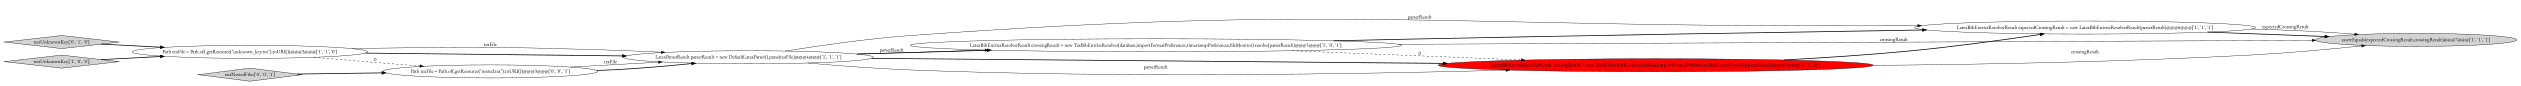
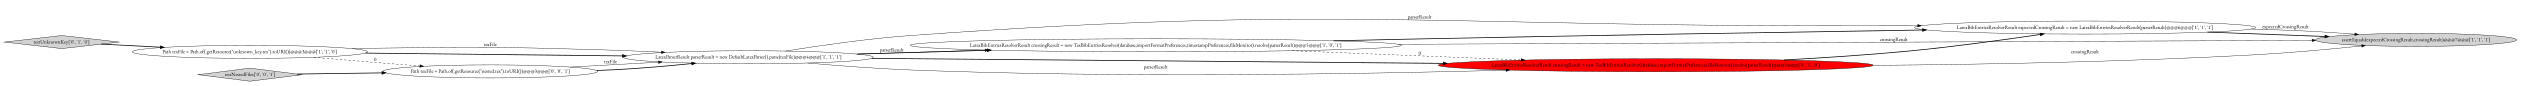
(62, 62) -> none
